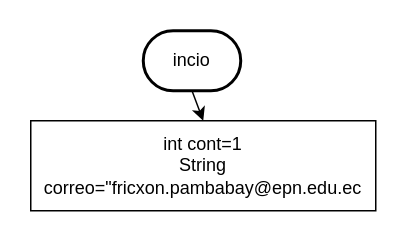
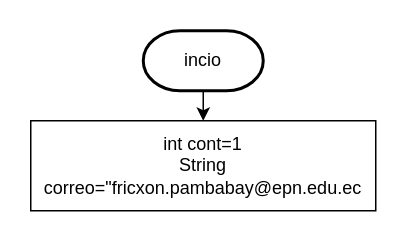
(192, 61) -> (203, 61)
